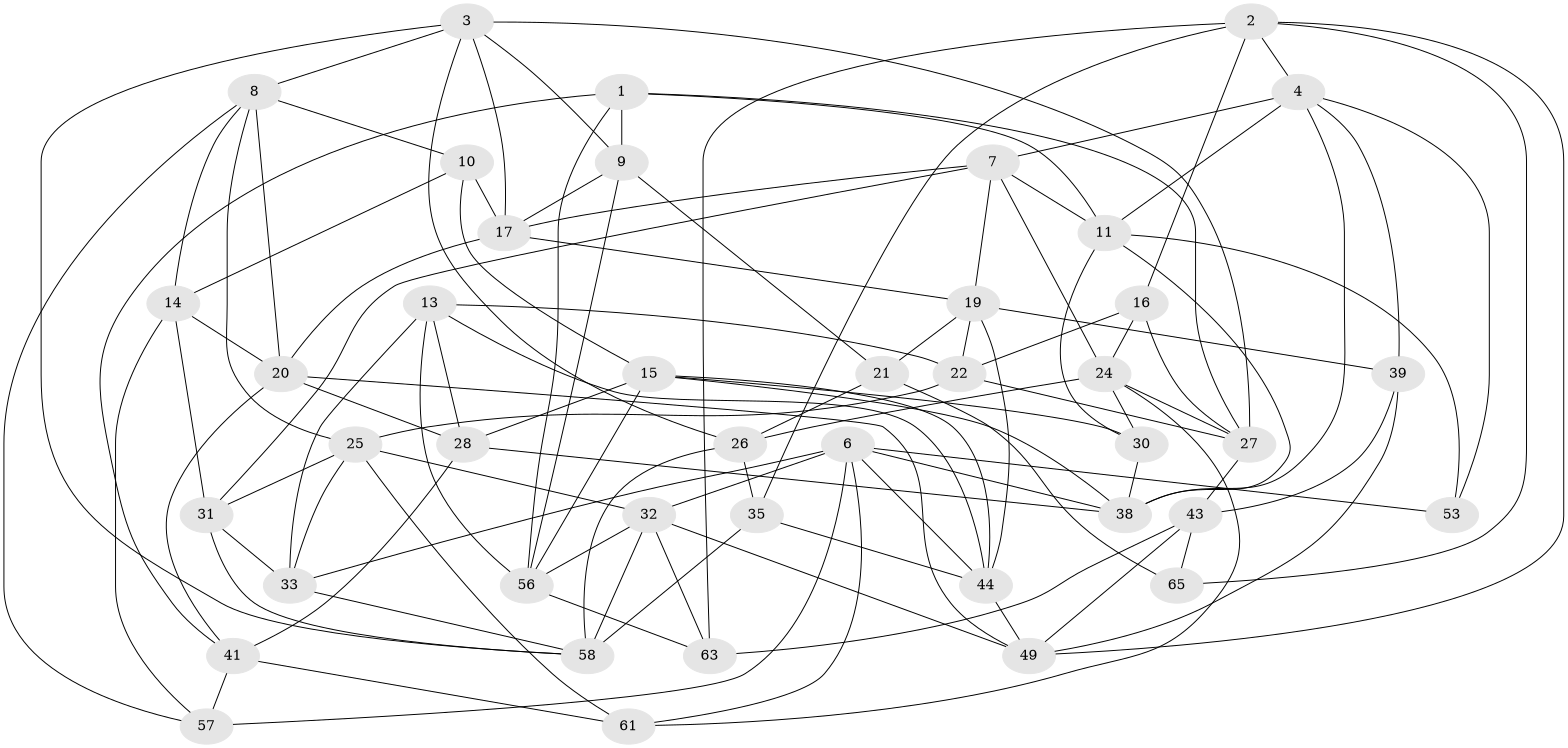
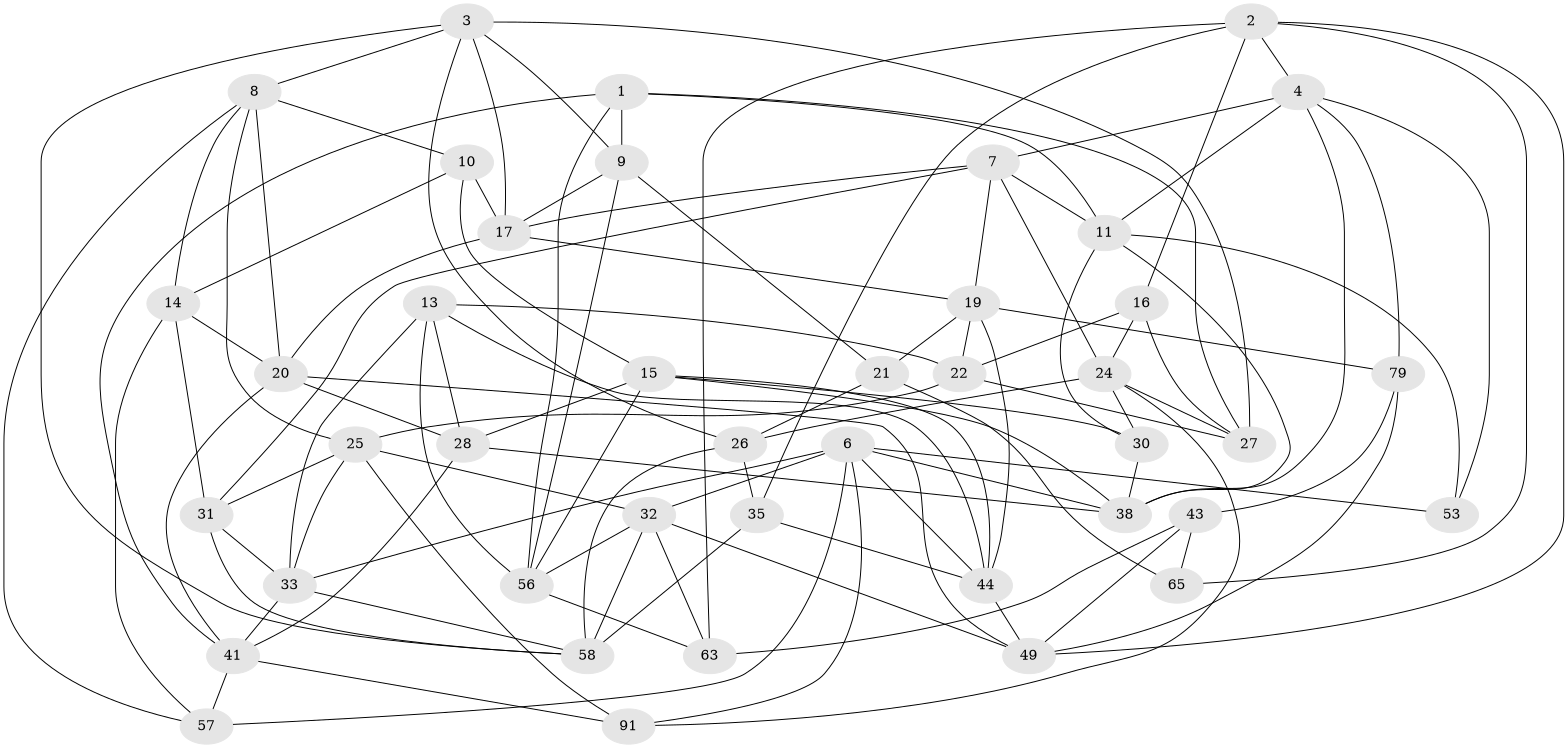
(1398, 374) -> (1398, 374)
(1227, 474) -> none
none -> (259, 624)
(629, 727) -> (629, 727)
